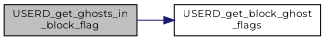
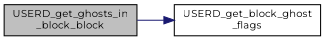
(71, 20) -> (71, 20)
